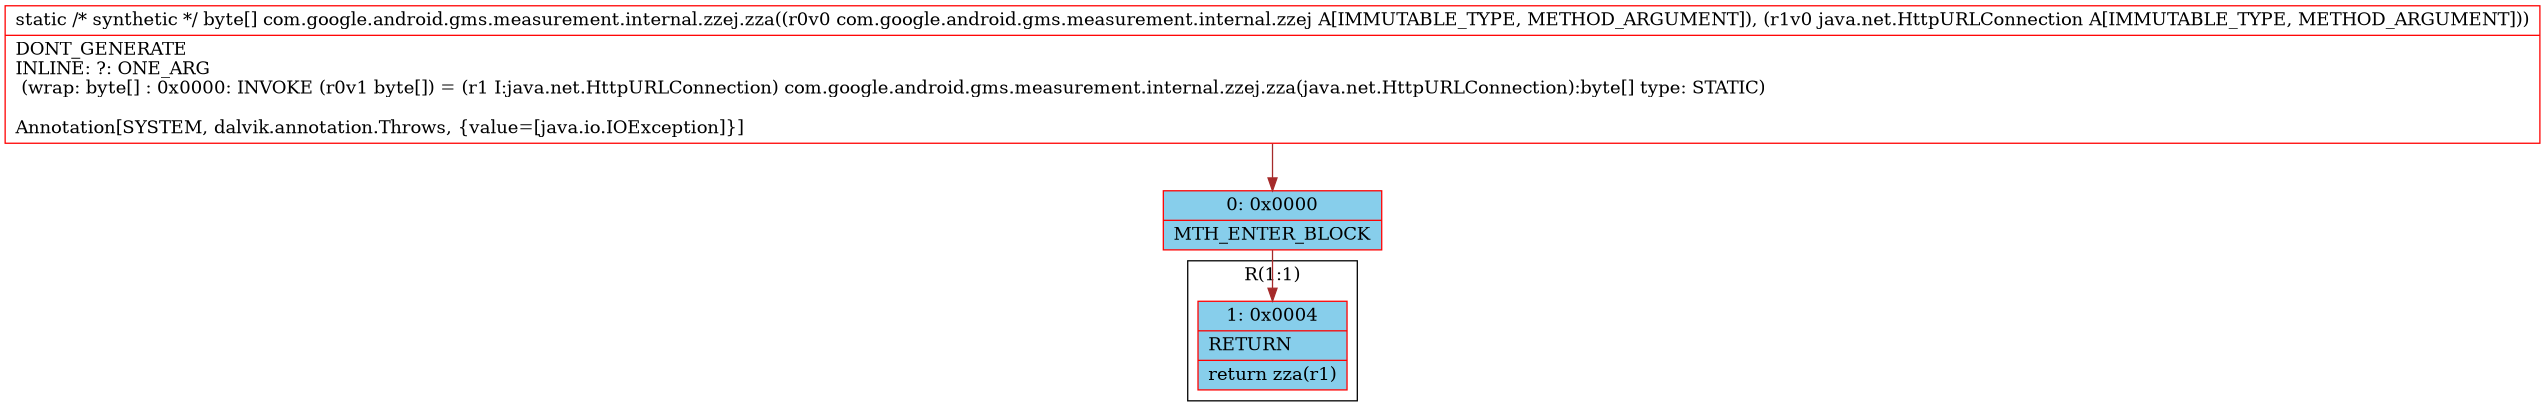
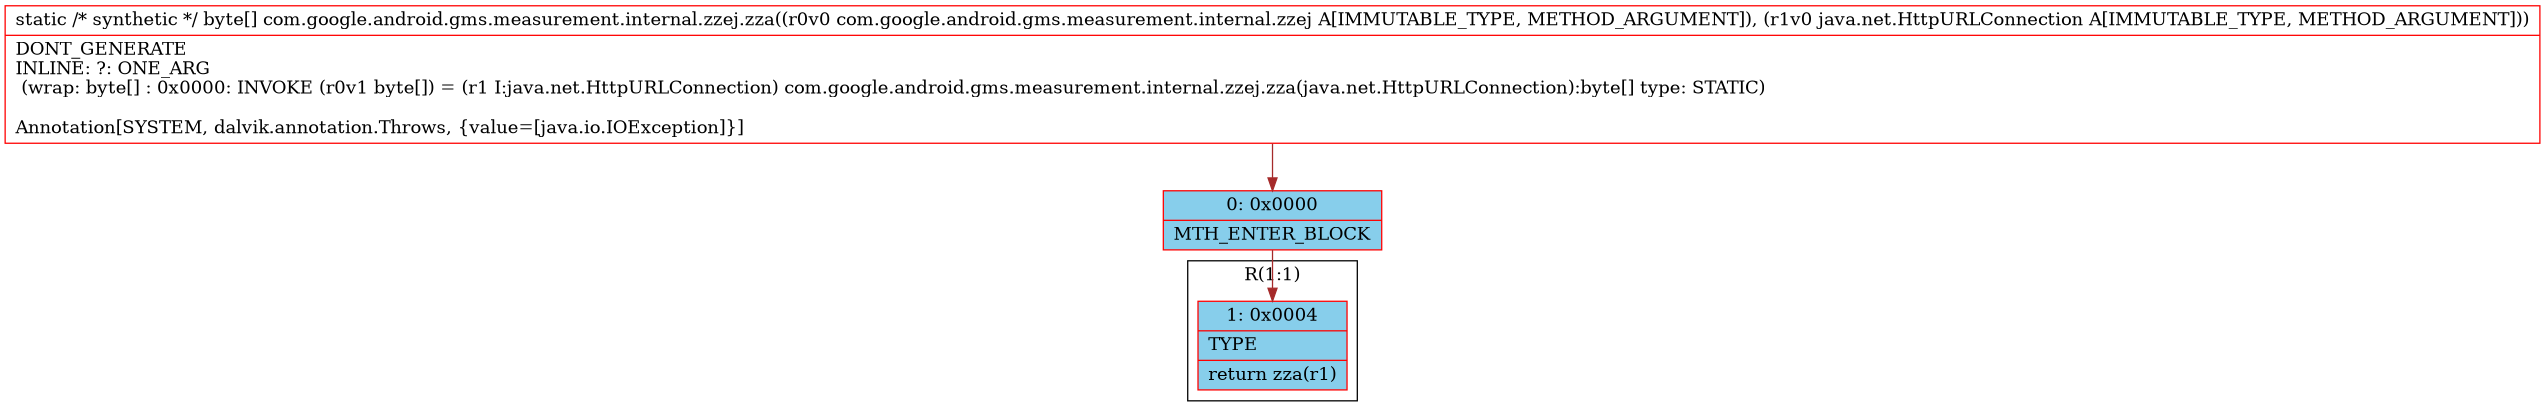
(1250, 345) -> (1233, 345)
